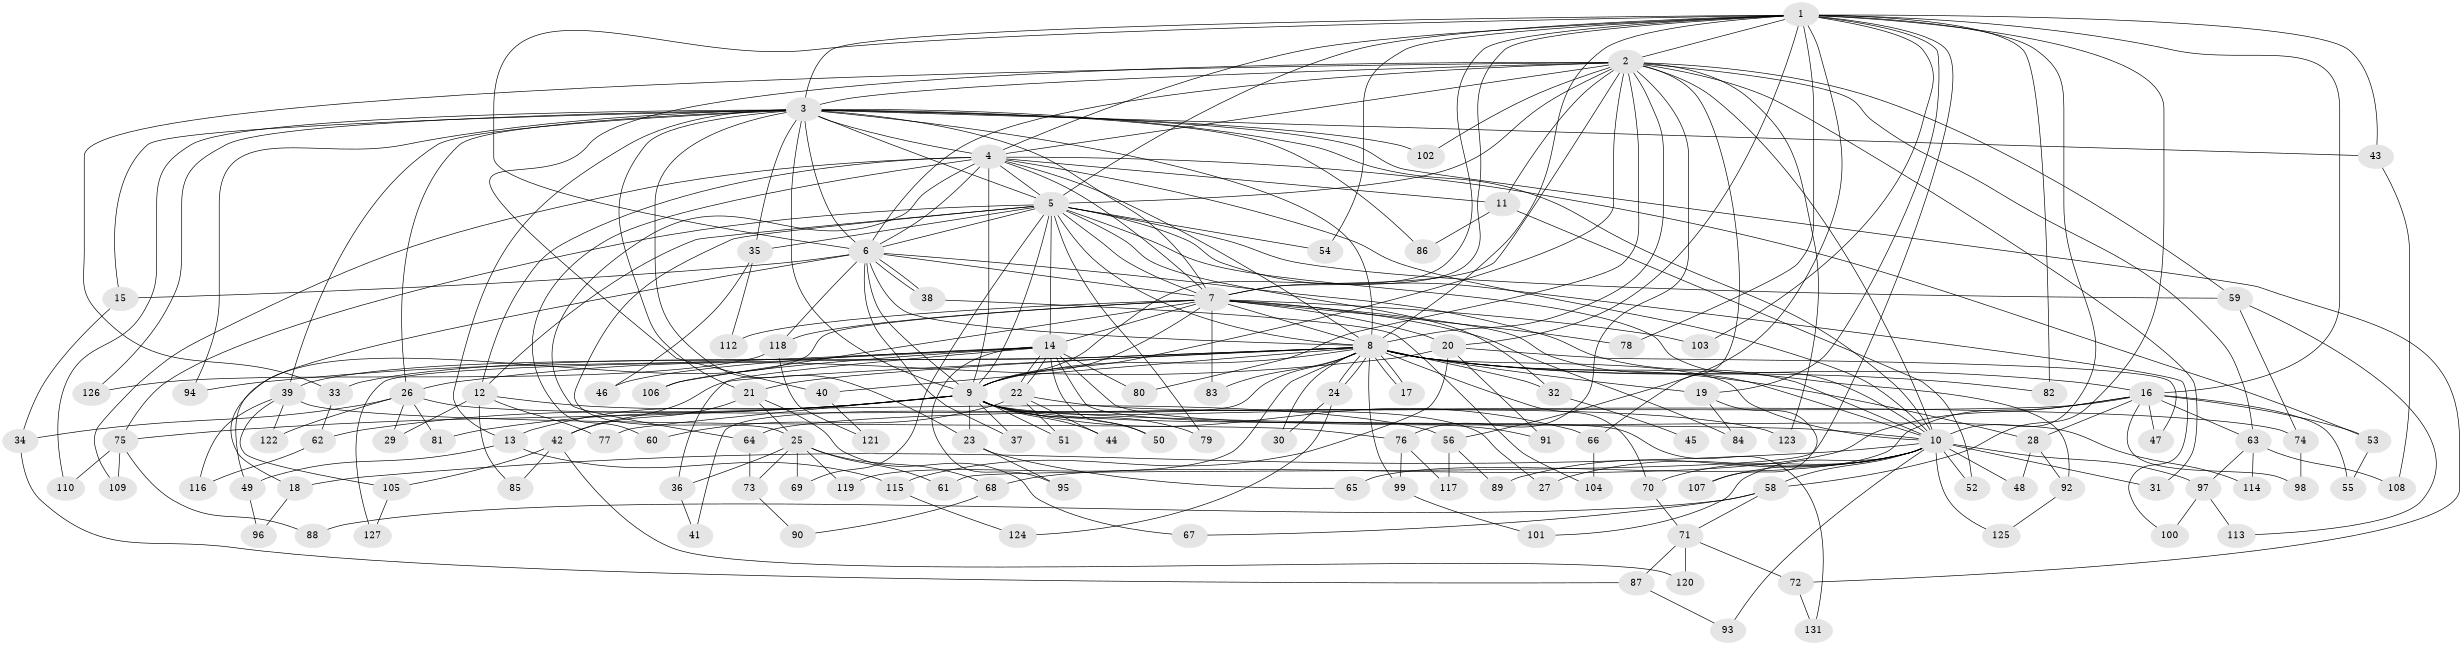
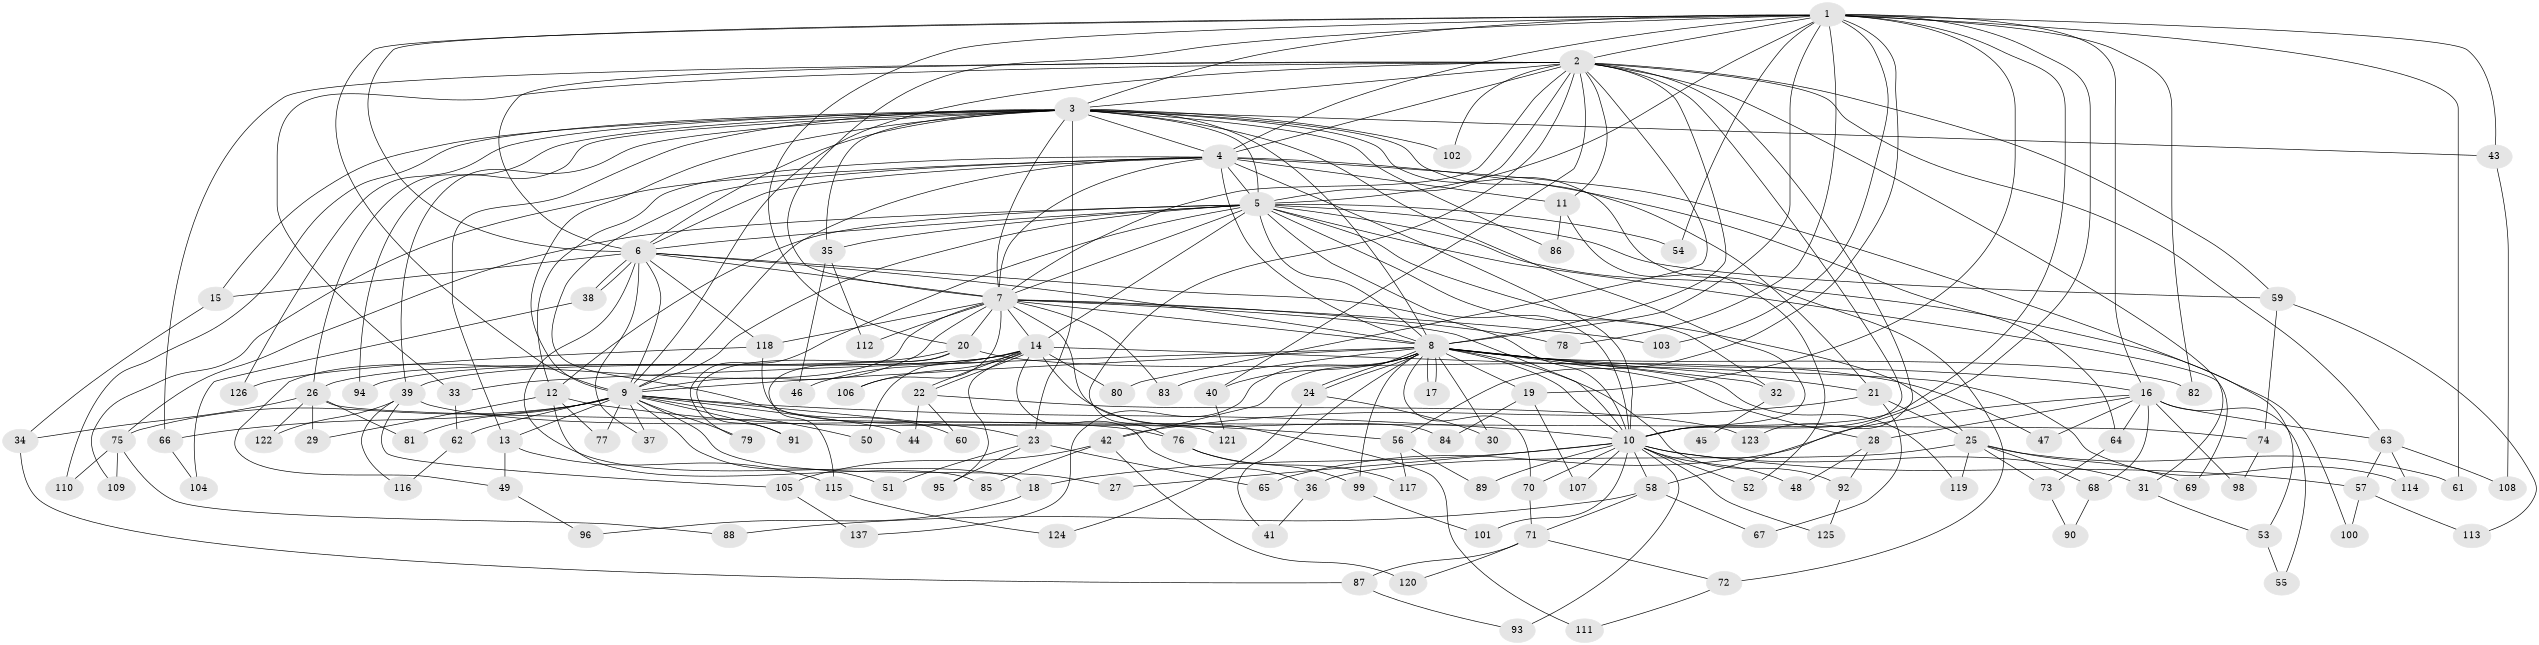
(2263, 410) -> (2203, 514)
(1041, 417) -> (952, 465)
(2203, 488) -> (2361, 488)
(373, 536) -> (859, 536)
(1814, 631) -> (1585, 631)
